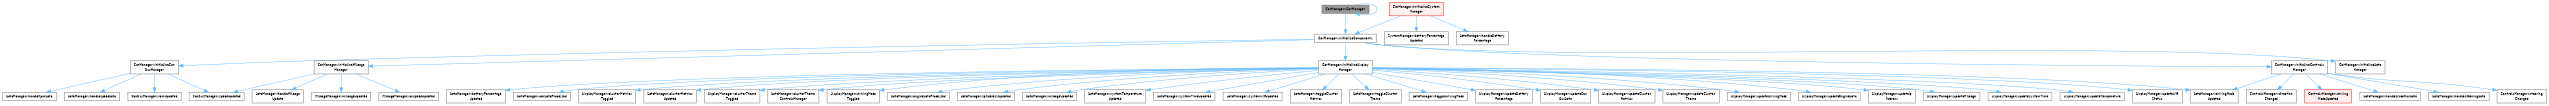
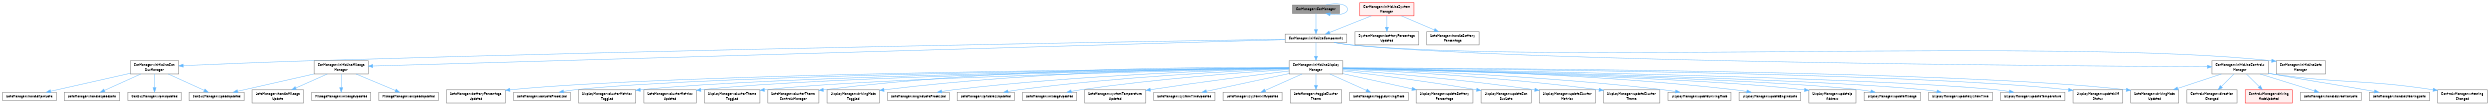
(1316, 96) -> none
